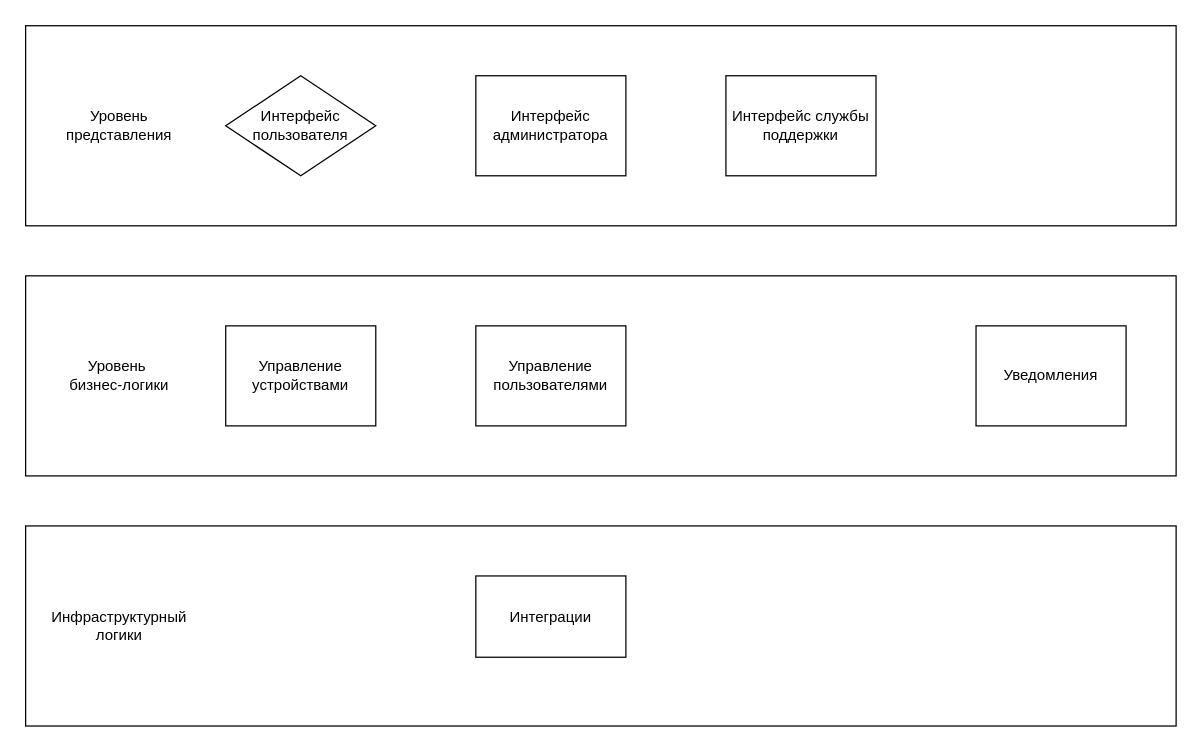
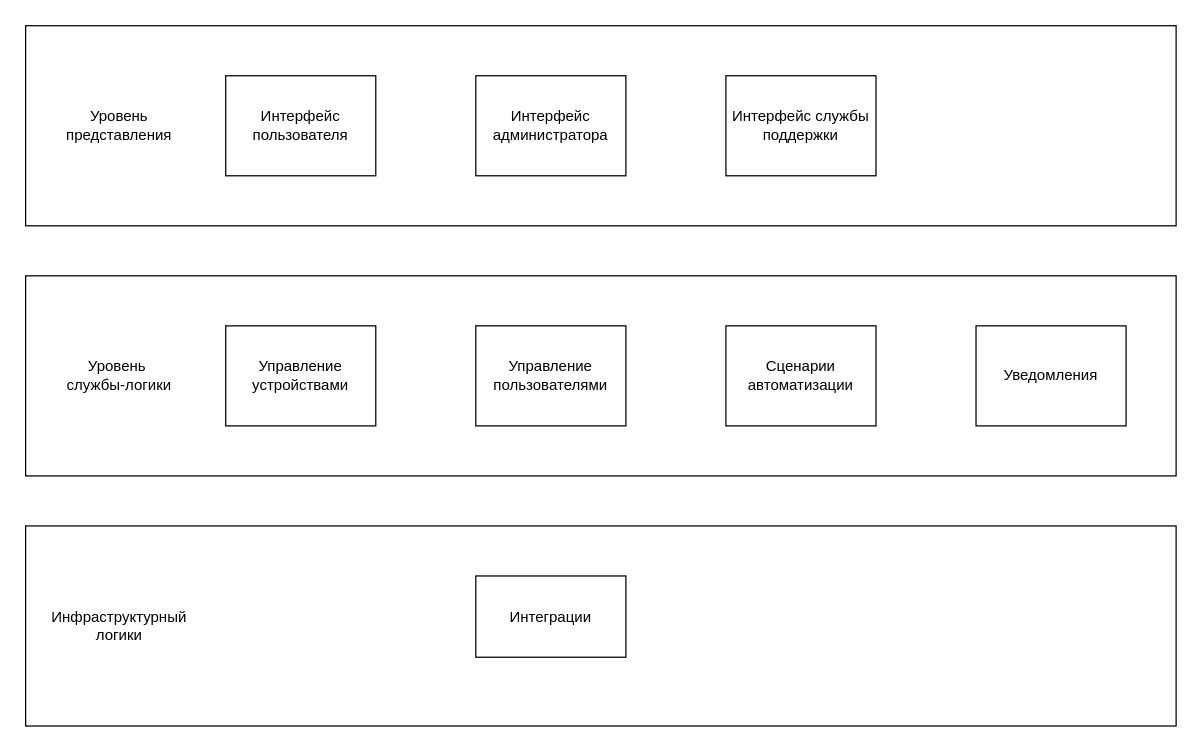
(301, 126) -> (301, 126)
(119, 376) -> (119, 376)
none -> (801, 376)
